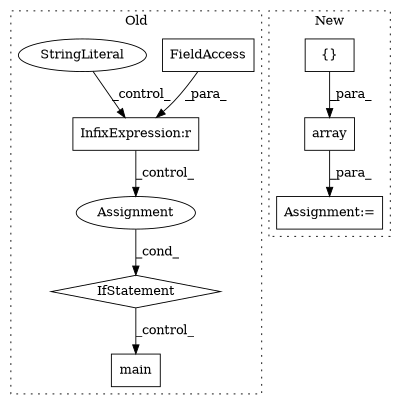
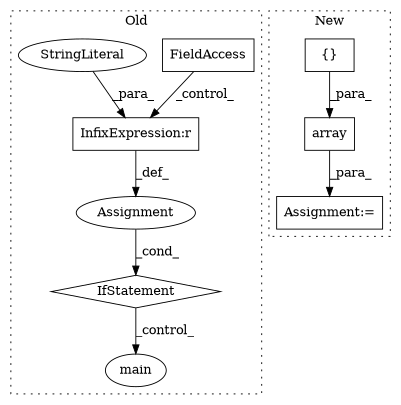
(141, 95) -> (133, 95)
(206, 95) -> (205, 95)
(165, 173) -> (153, 173)
(136, 370) -> (136, 370)
